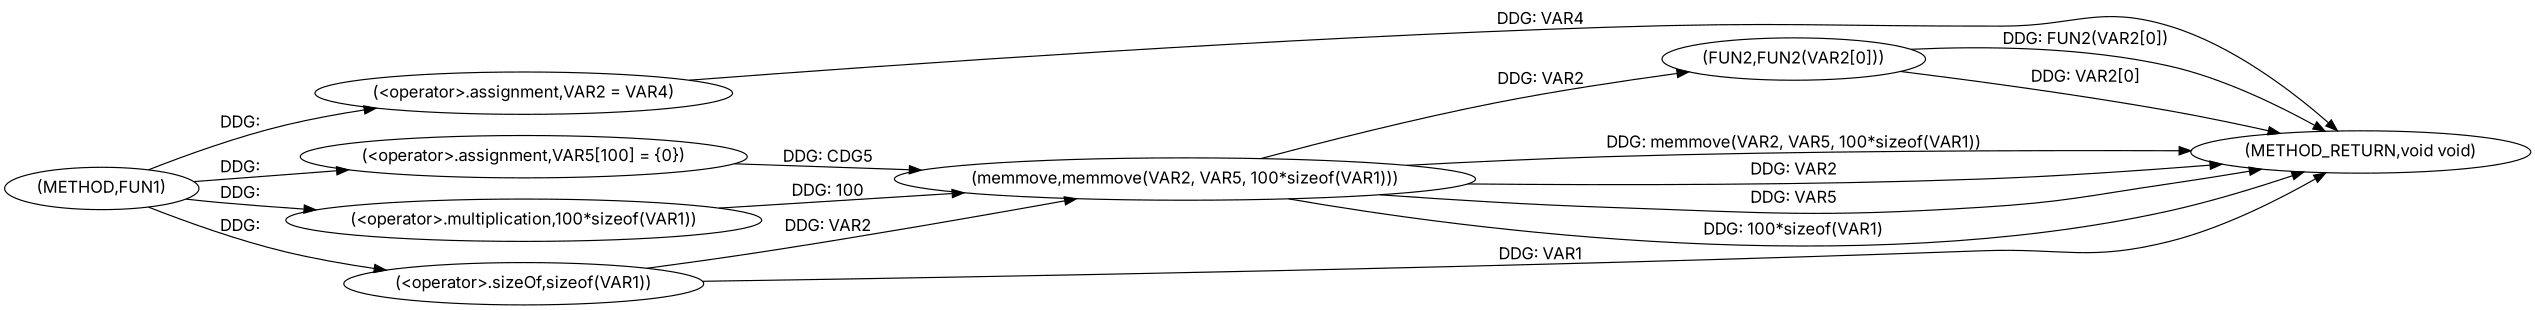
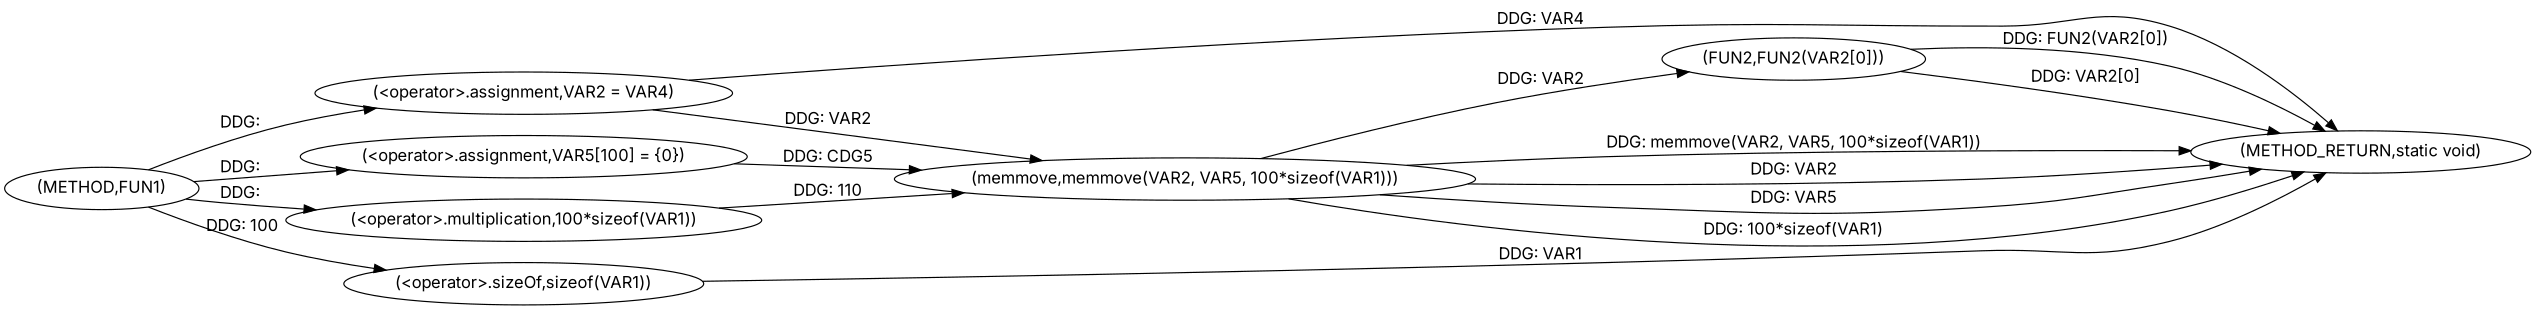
(2361, 152) -> (2361, 152)
(828, 191) -> (828, 191)
(242, 227) -> (242, 227)
(856, 237) -> (842, 134)
